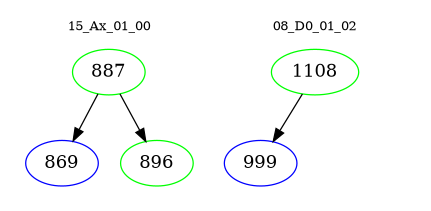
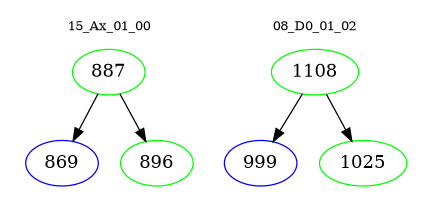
none -> (363, 163)
